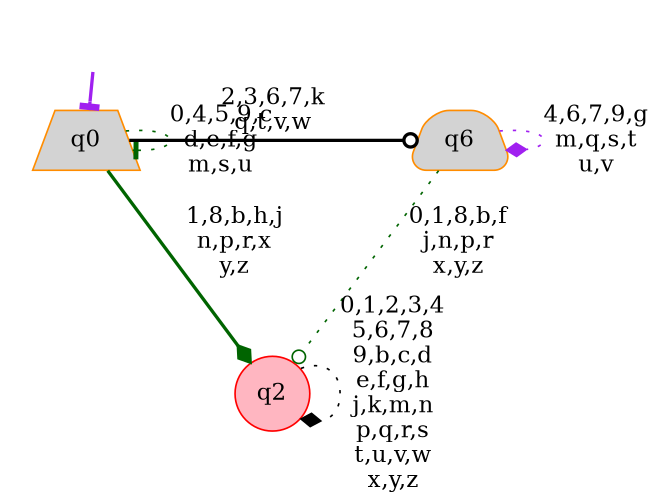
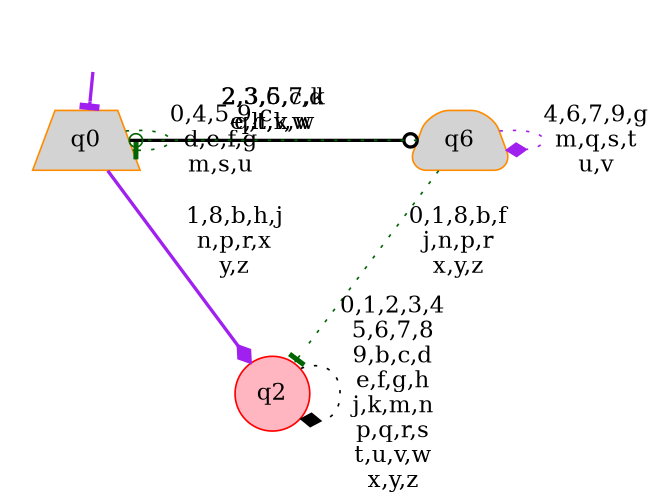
none -> (280, 140)
(173, 258) -> (173, 258)
(371, 261) -> (371, 261)
